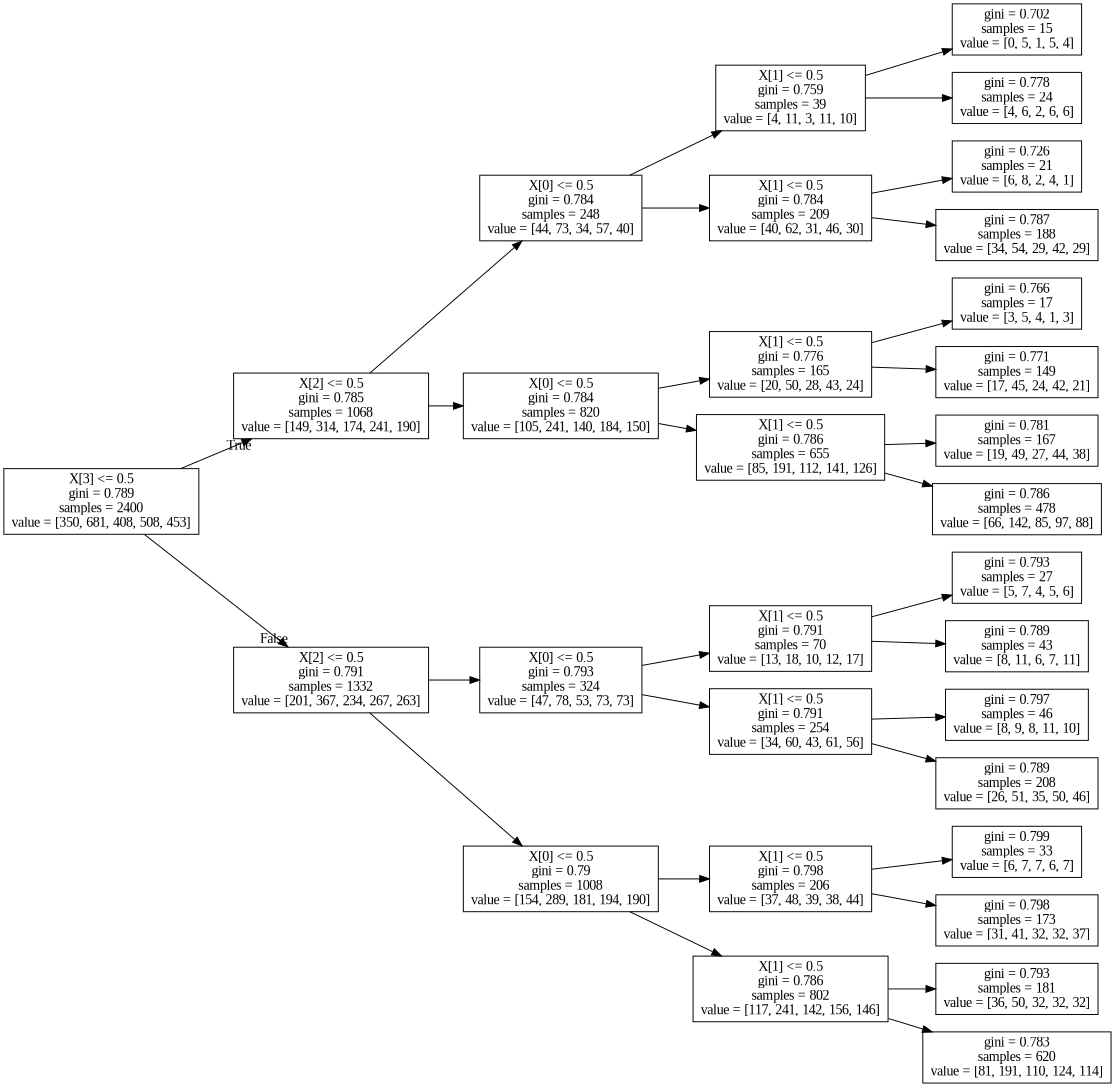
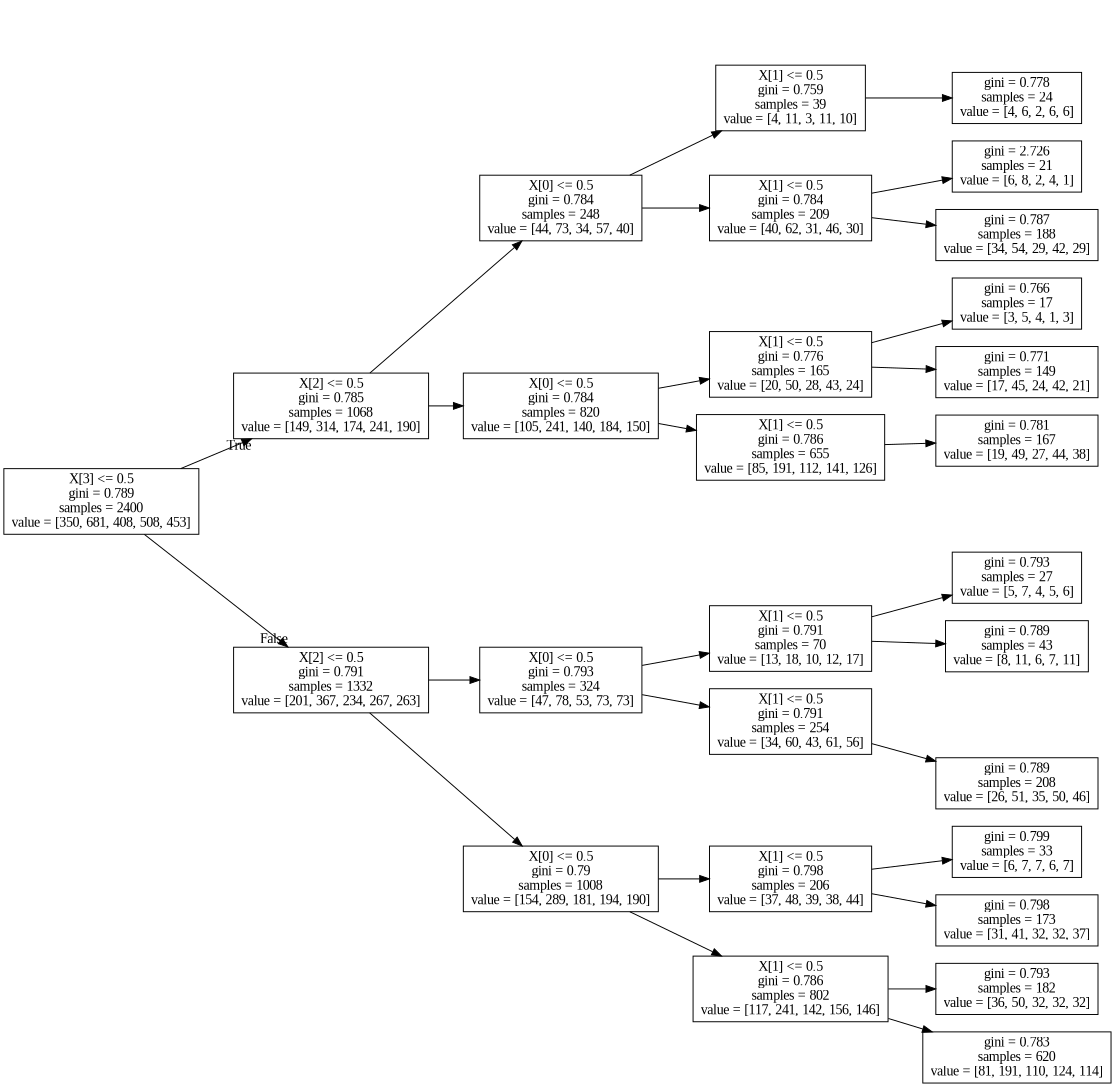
(1017, 29) -> none
(1017, 167) -> (1017, 167)
(1017, 509) -> none
(1017, 715) -> none
(1017, 989) -> (1017, 989)
